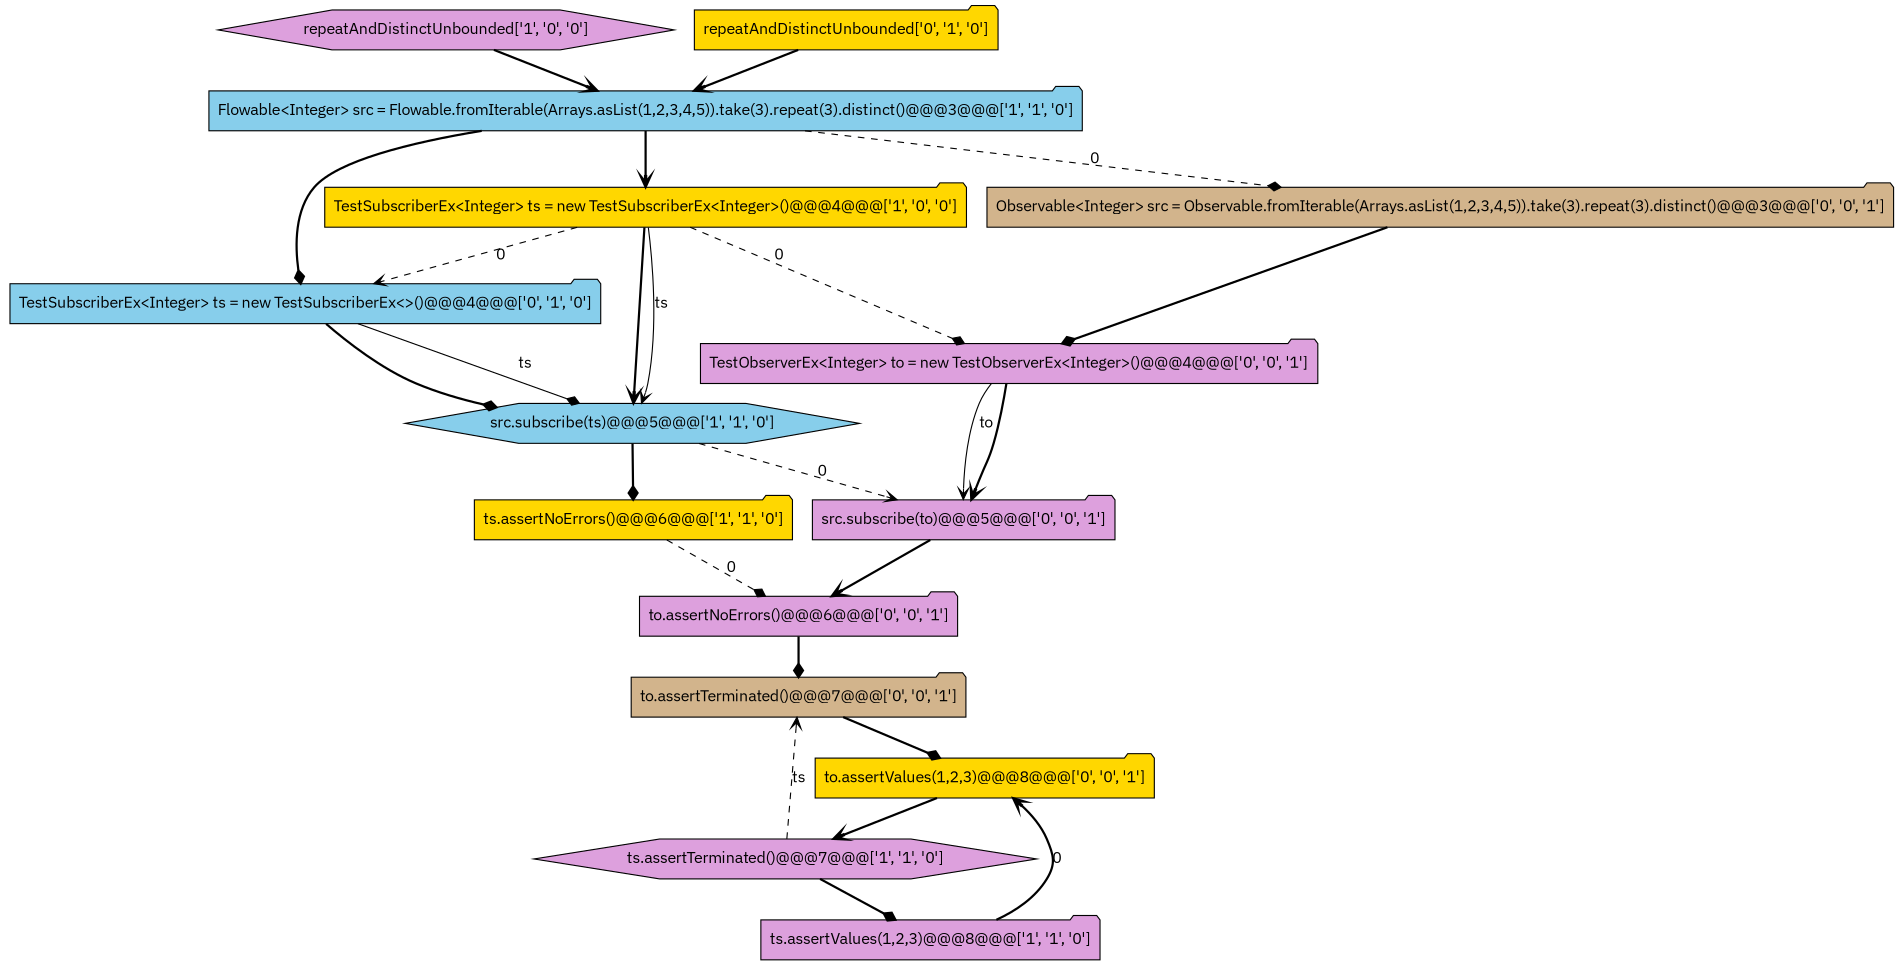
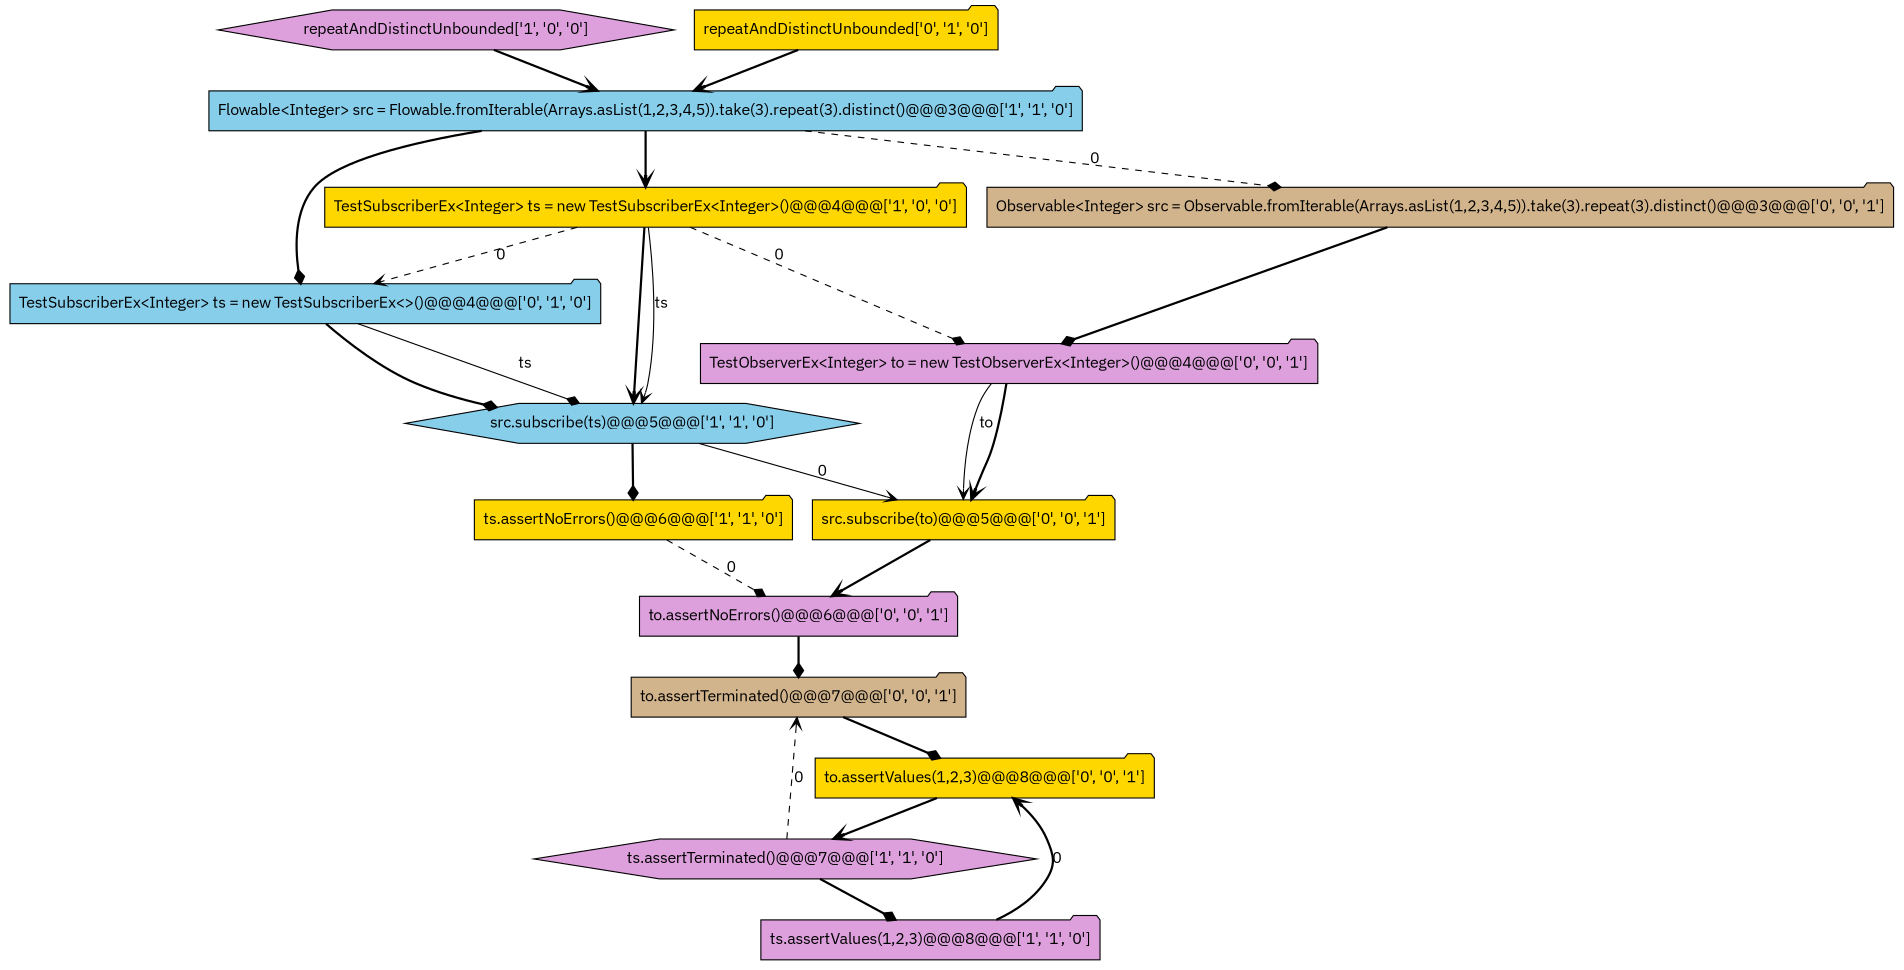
(793, 470) -> (793, 470)
(964, 520) -> (964, 520)
(799, 778) -> (799, 778)
